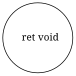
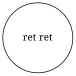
(38, 38) -> (38, 38)
